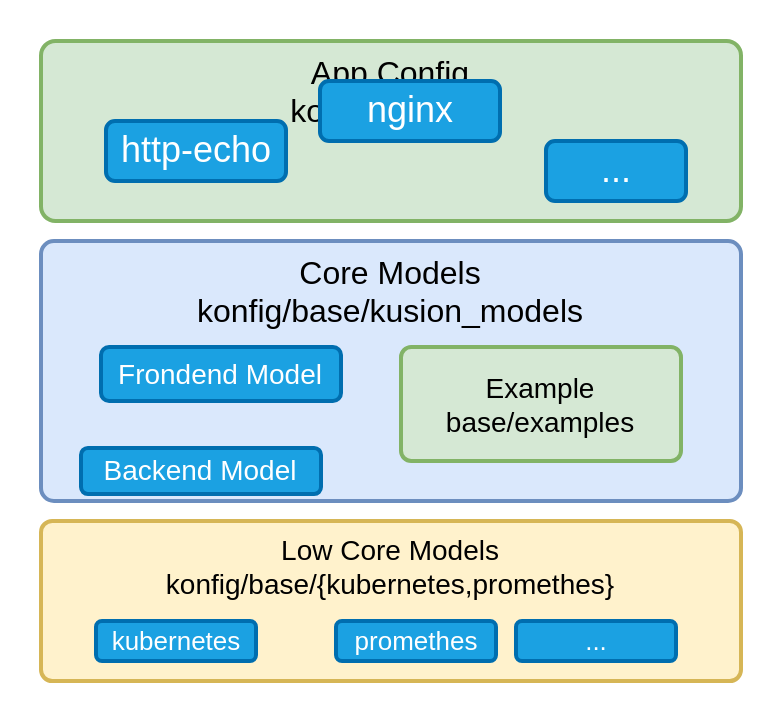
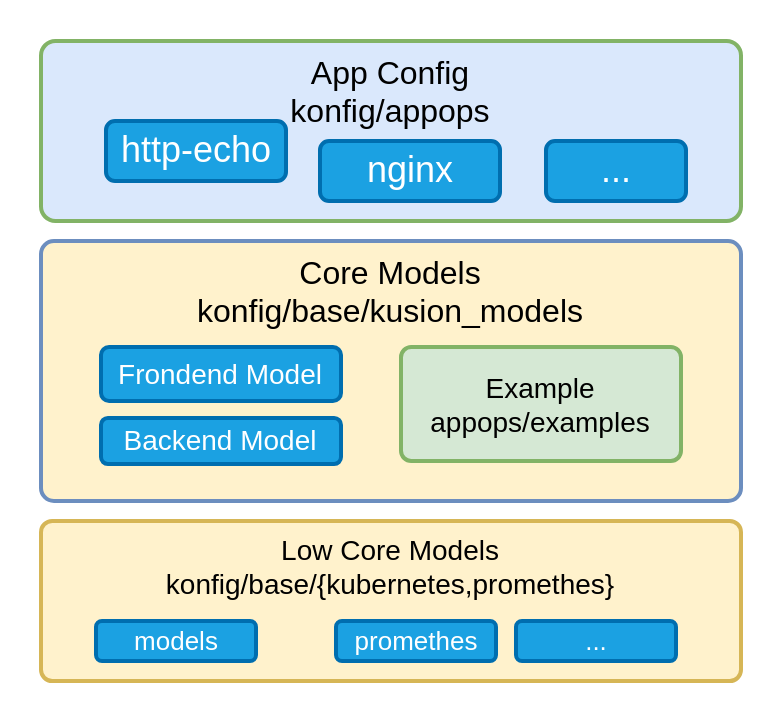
(410, 111) -> (410, 171)
(391, 131) -> (391, 131)
(391, 371) -> (391, 371)
(541, 405) -> (541, 405)
(201, 471) -> (221, 441)
(177, 641) -> (177, 641)
